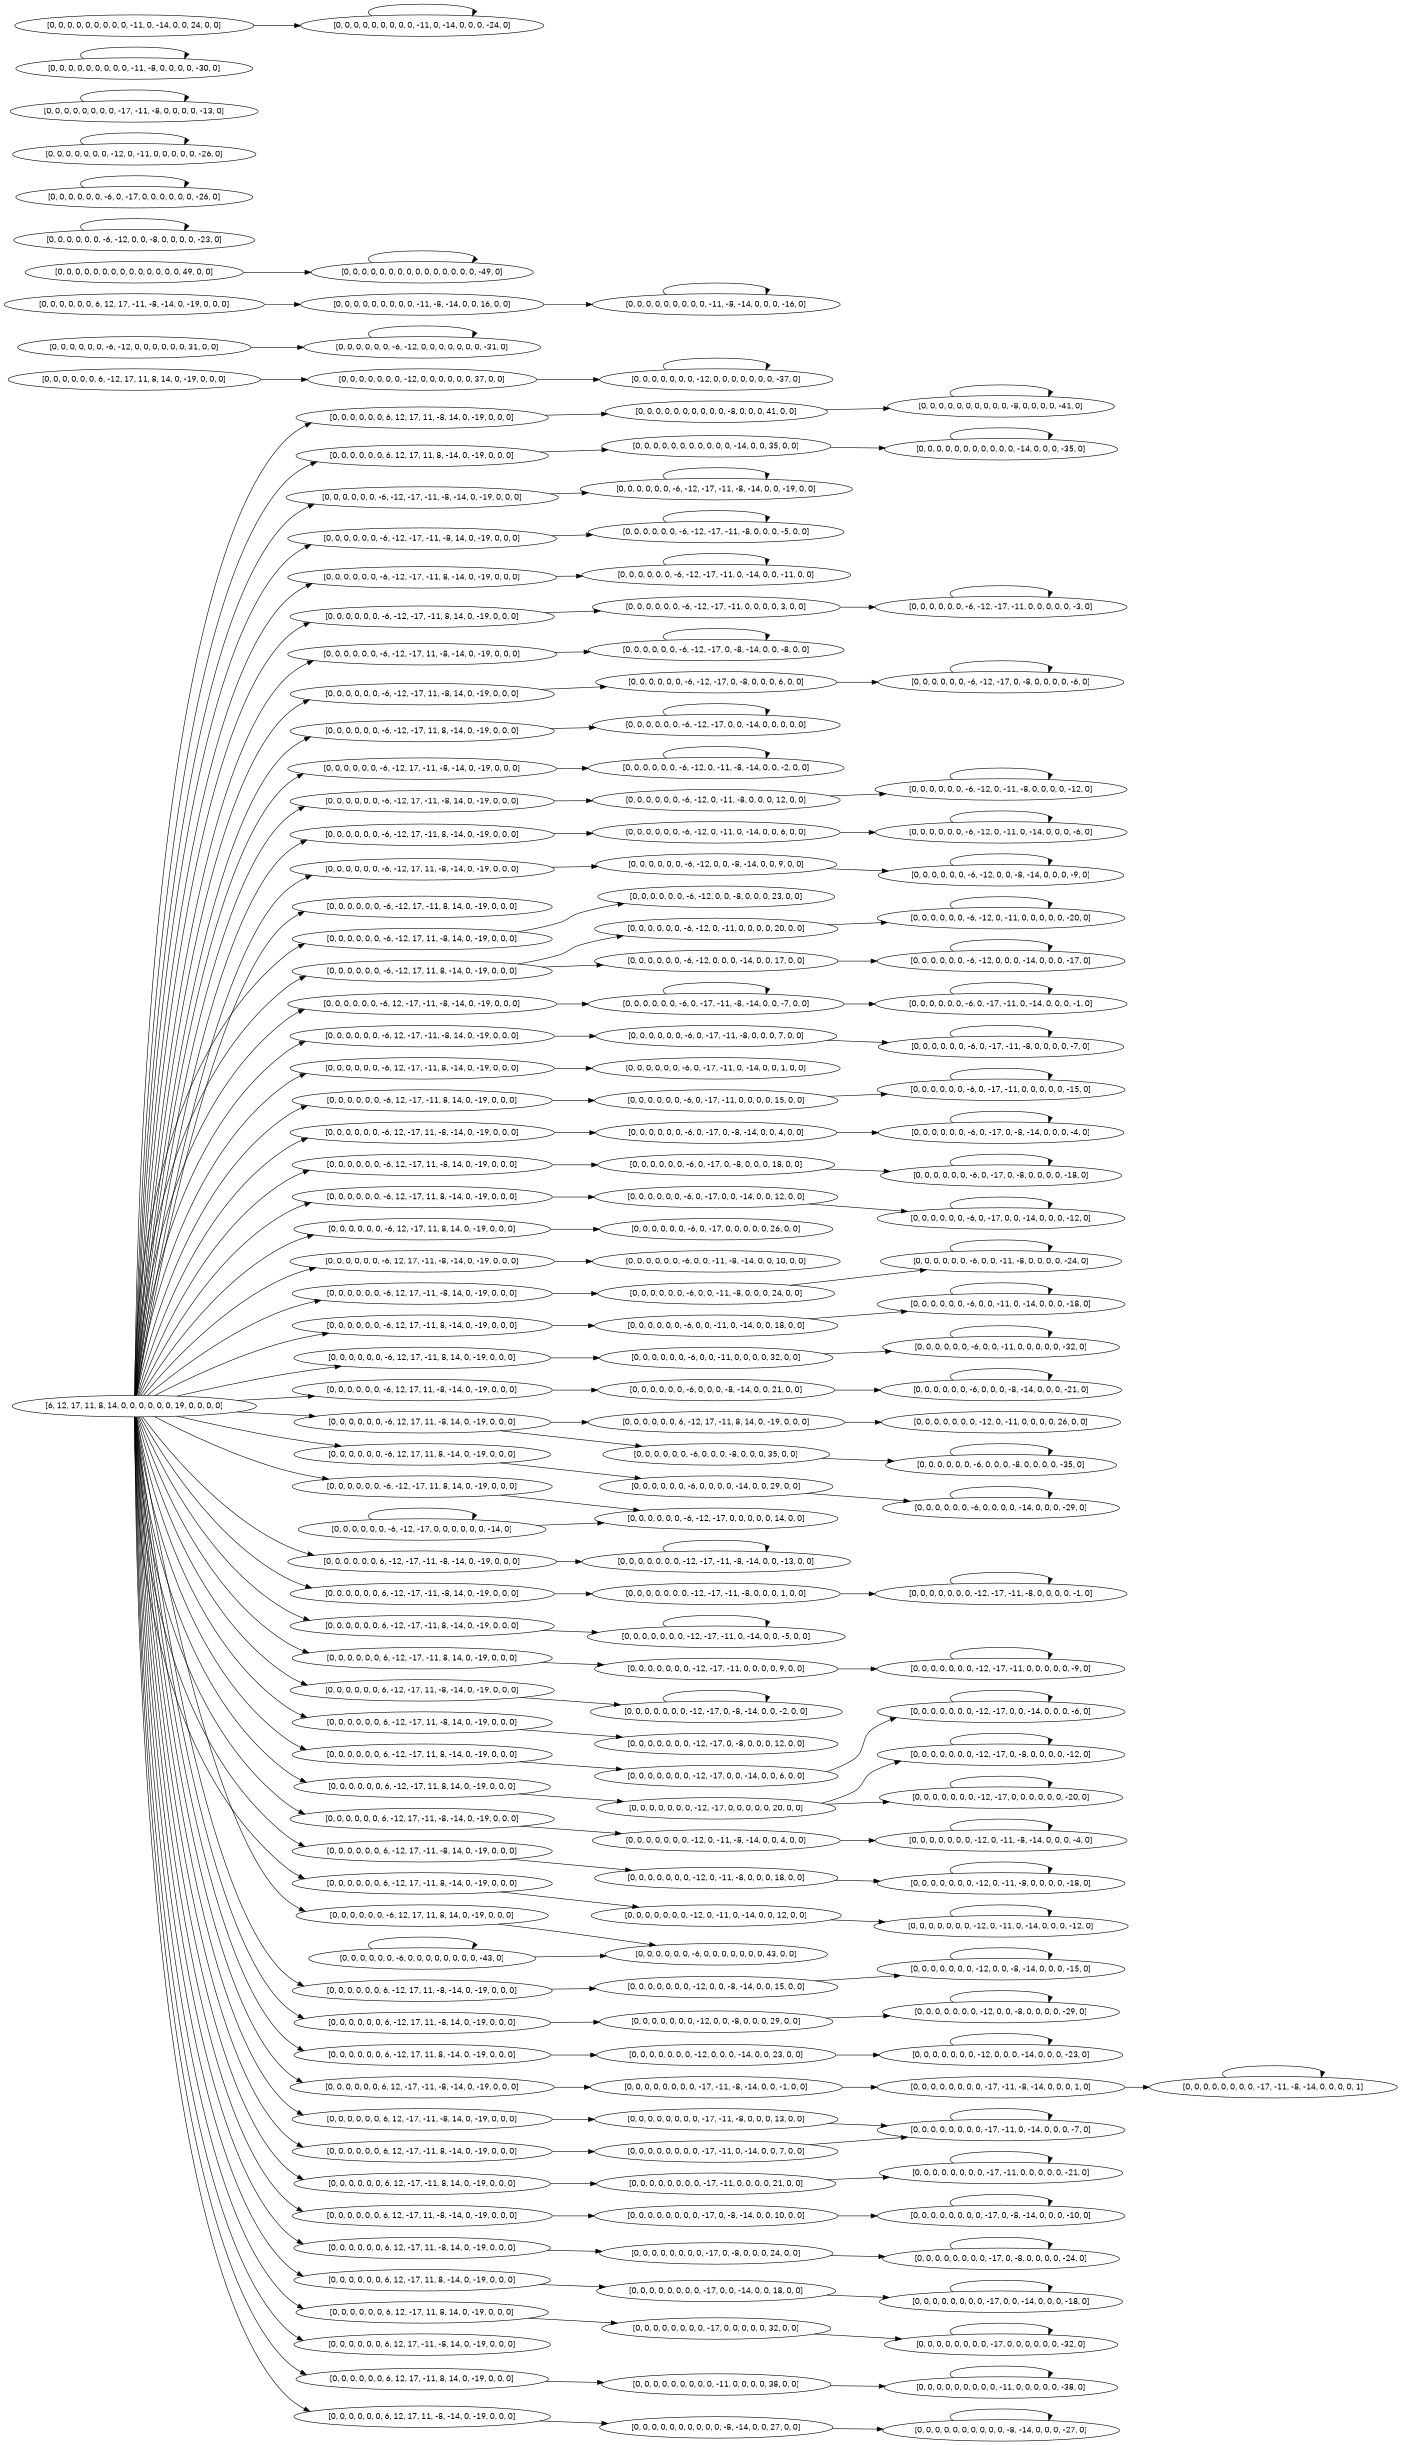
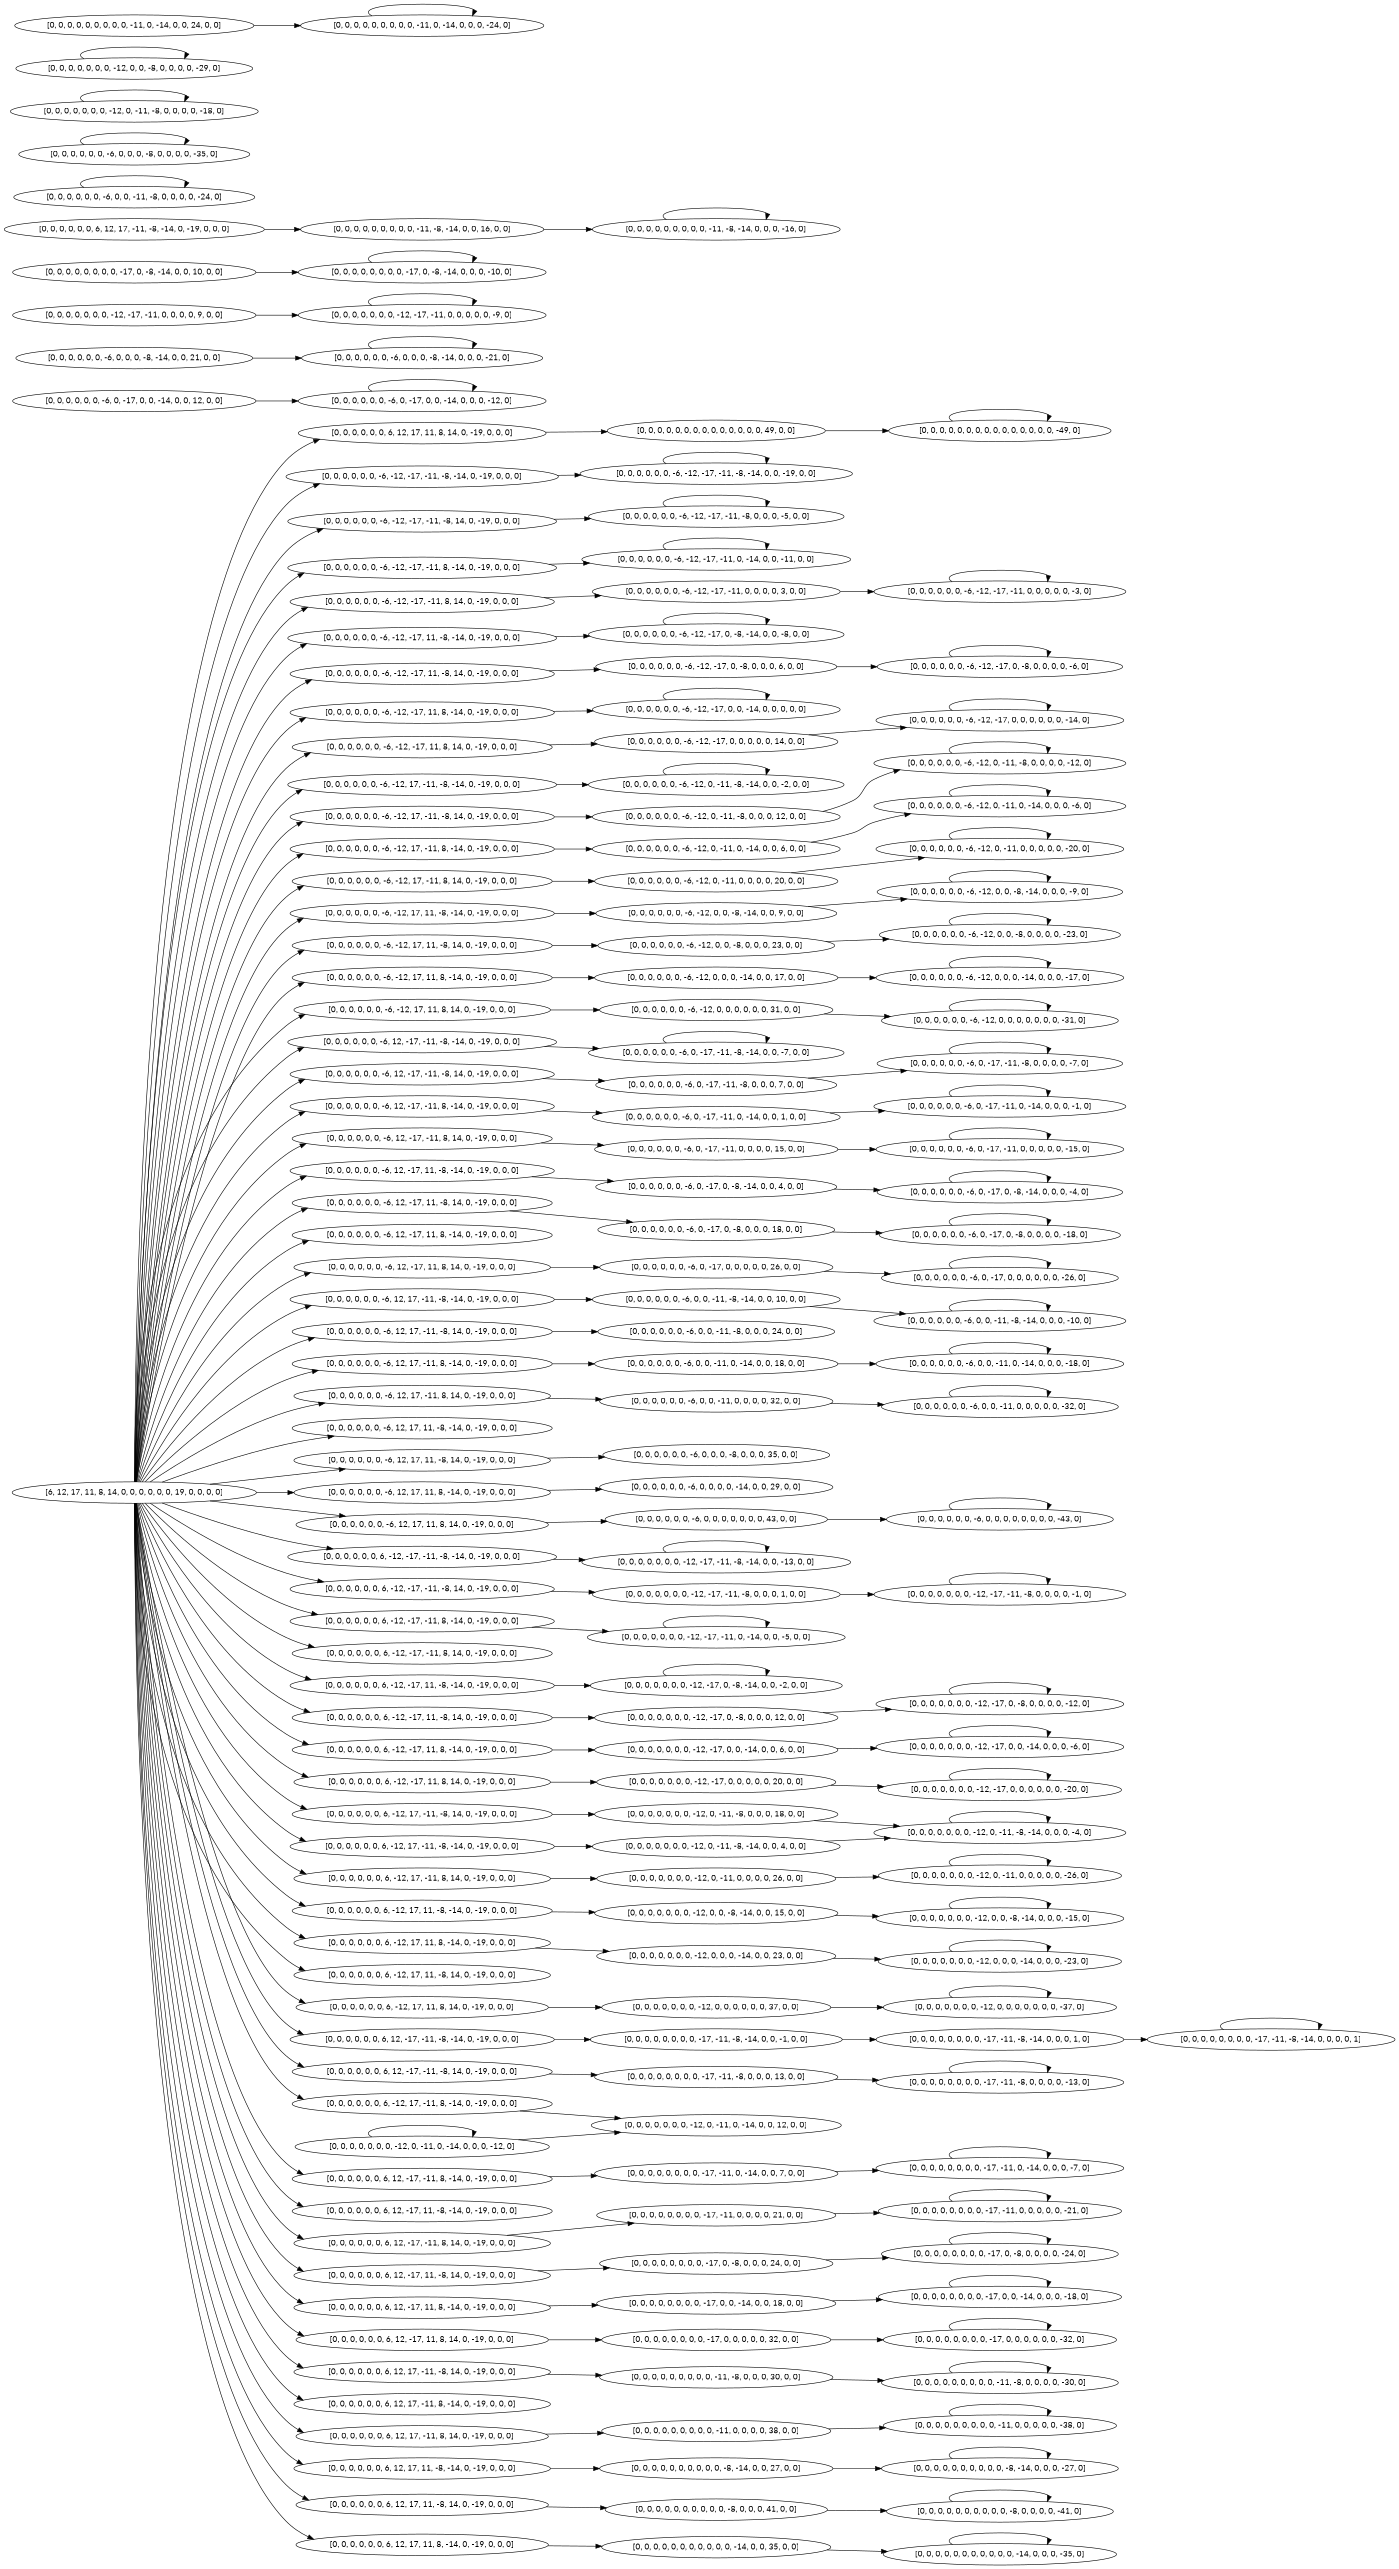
none -> (422, 433)
none -> (854, 940)
(568, 951) -> (570, 881)
(857, 1004) -> (854, 1112)
none -> (422, 1010)
(570, 1197) -> none
none -> (854, 1273)
(855, 1278) -> none
none -> (1000, 1321)
(572, 1390) -> none
(566, 1422) -> (180, 1706)
(855, 1460) -> none
(1001, 1508) -> none
(567, 1524) -> (855, 731)
(569, 1664) -> none
none -> (193, 1777)
(860, 1786) -> (854, 1711)
none -> (854, 1877)
(855, 1881) -> (854, 1823)
(855, 1921) -> (567, 2136)
(567, 1956) -> (854, 1519)
(716, 2022) -> none
(855, 2125) -> (854, 2080)
(570, 2216) -> none
none -> (716, 2377)
none -> (422, 2404)
